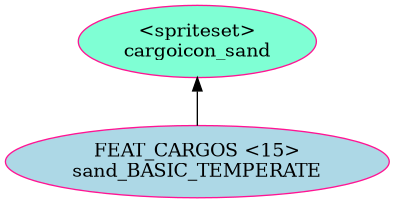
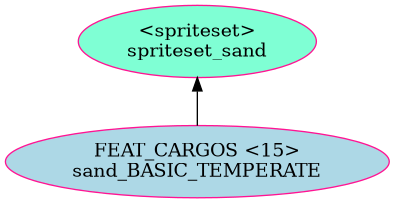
(197, 41) -> (197, 41)
